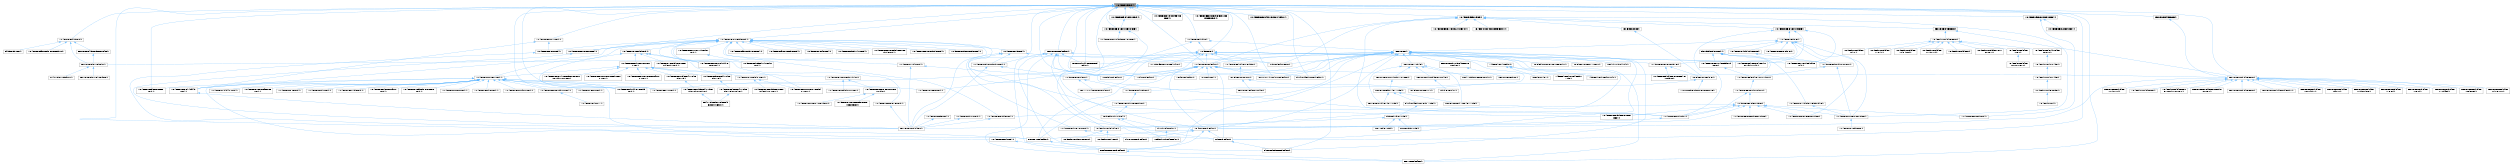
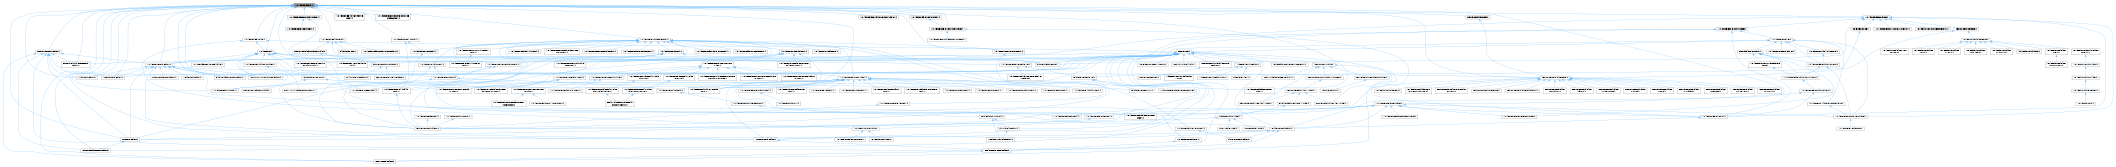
(1209, 78) -> (164, 78)
(320, 91) -> none
